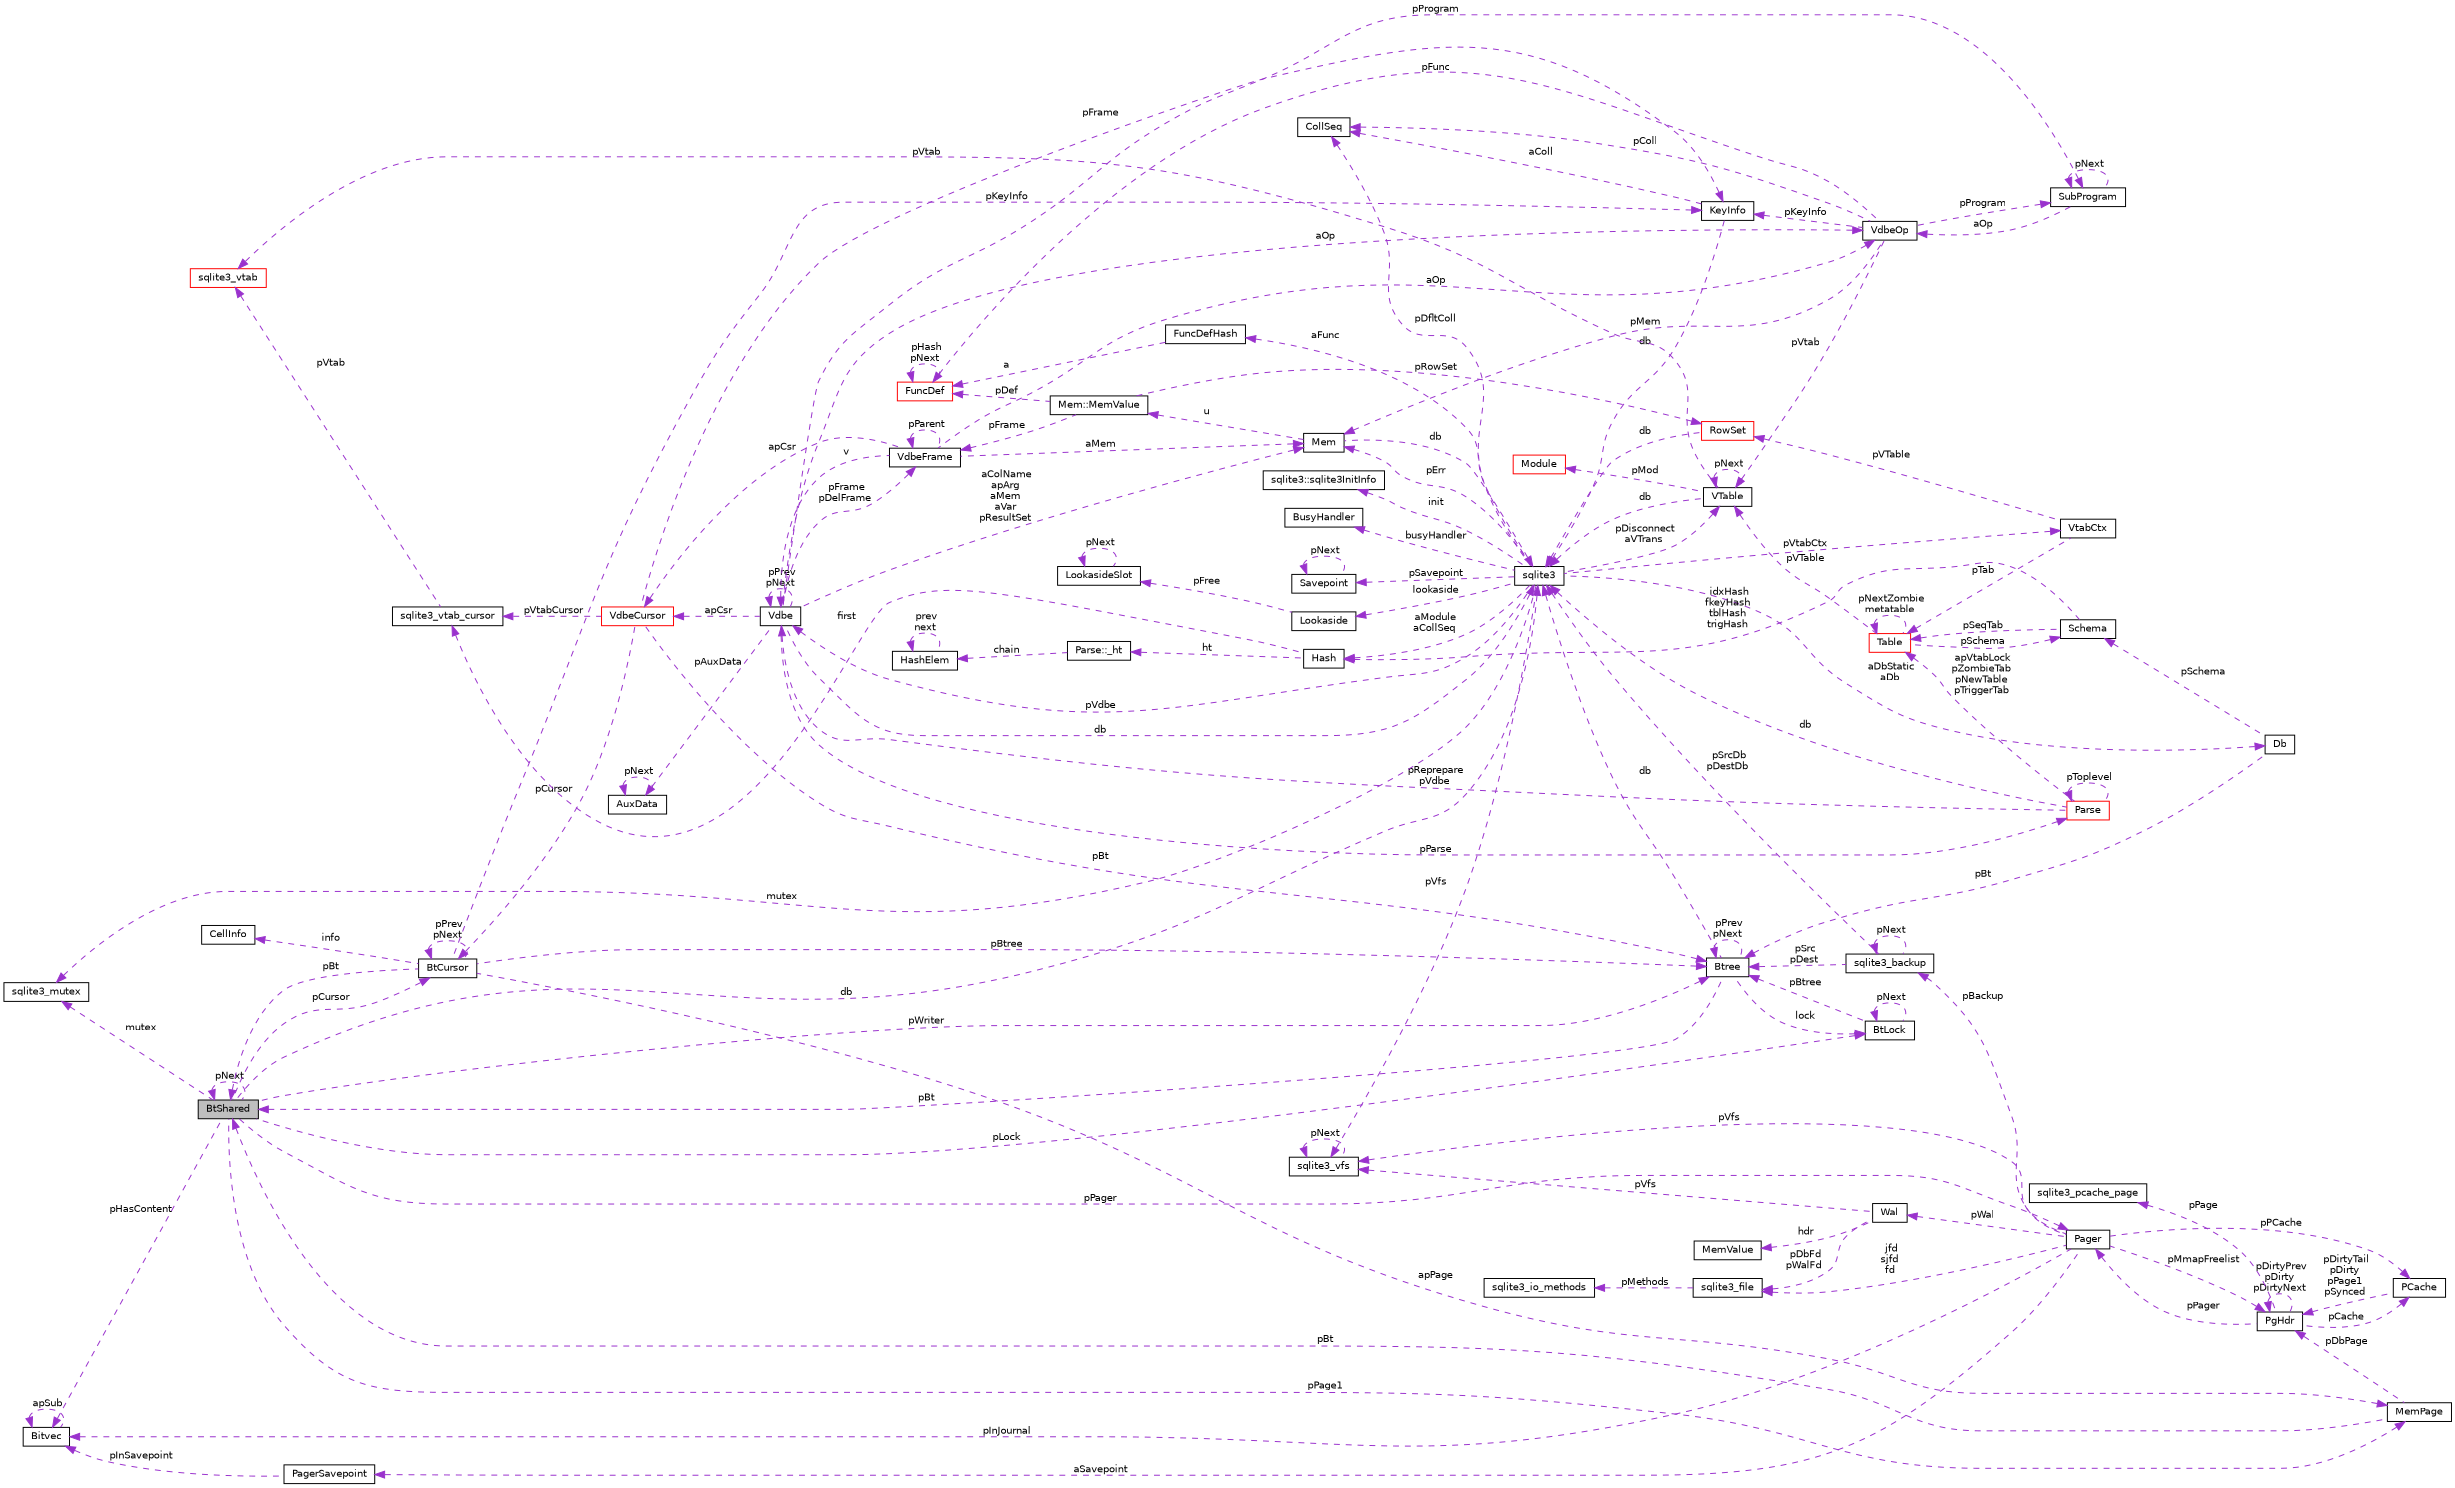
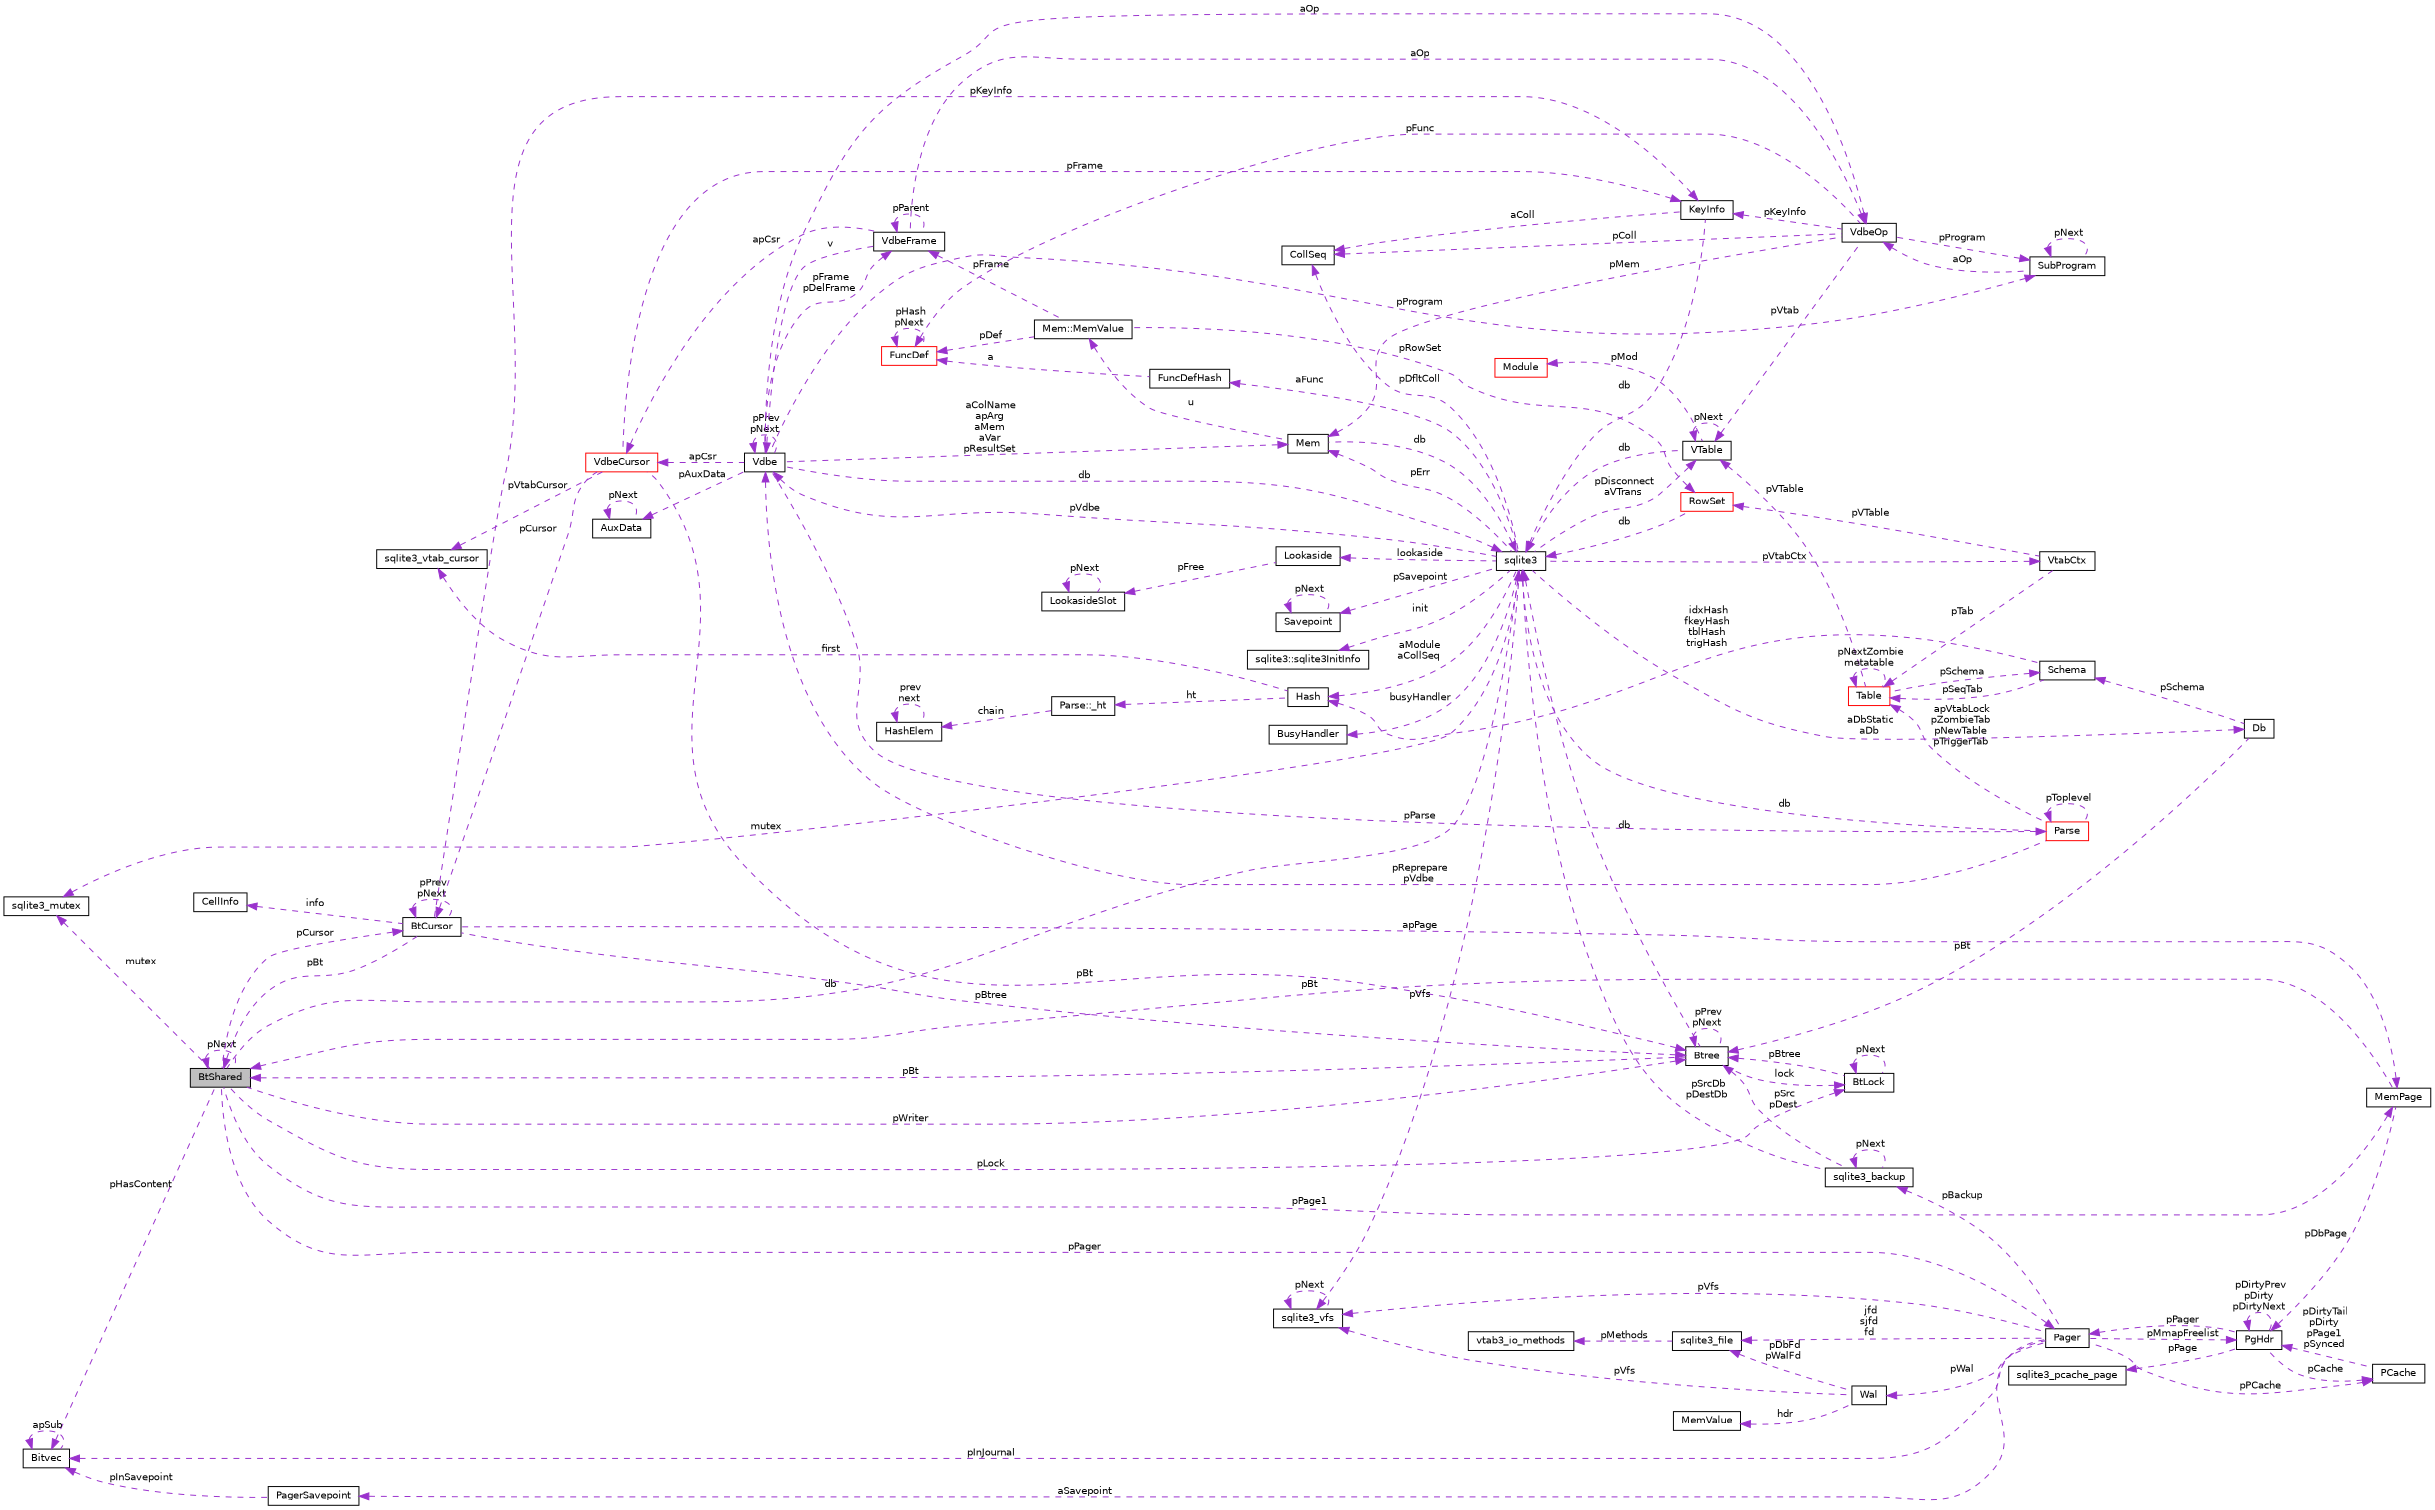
(228, 278) -> none
(1127, 450) -> none
(1539, 1288) -> (1521, 1341)
